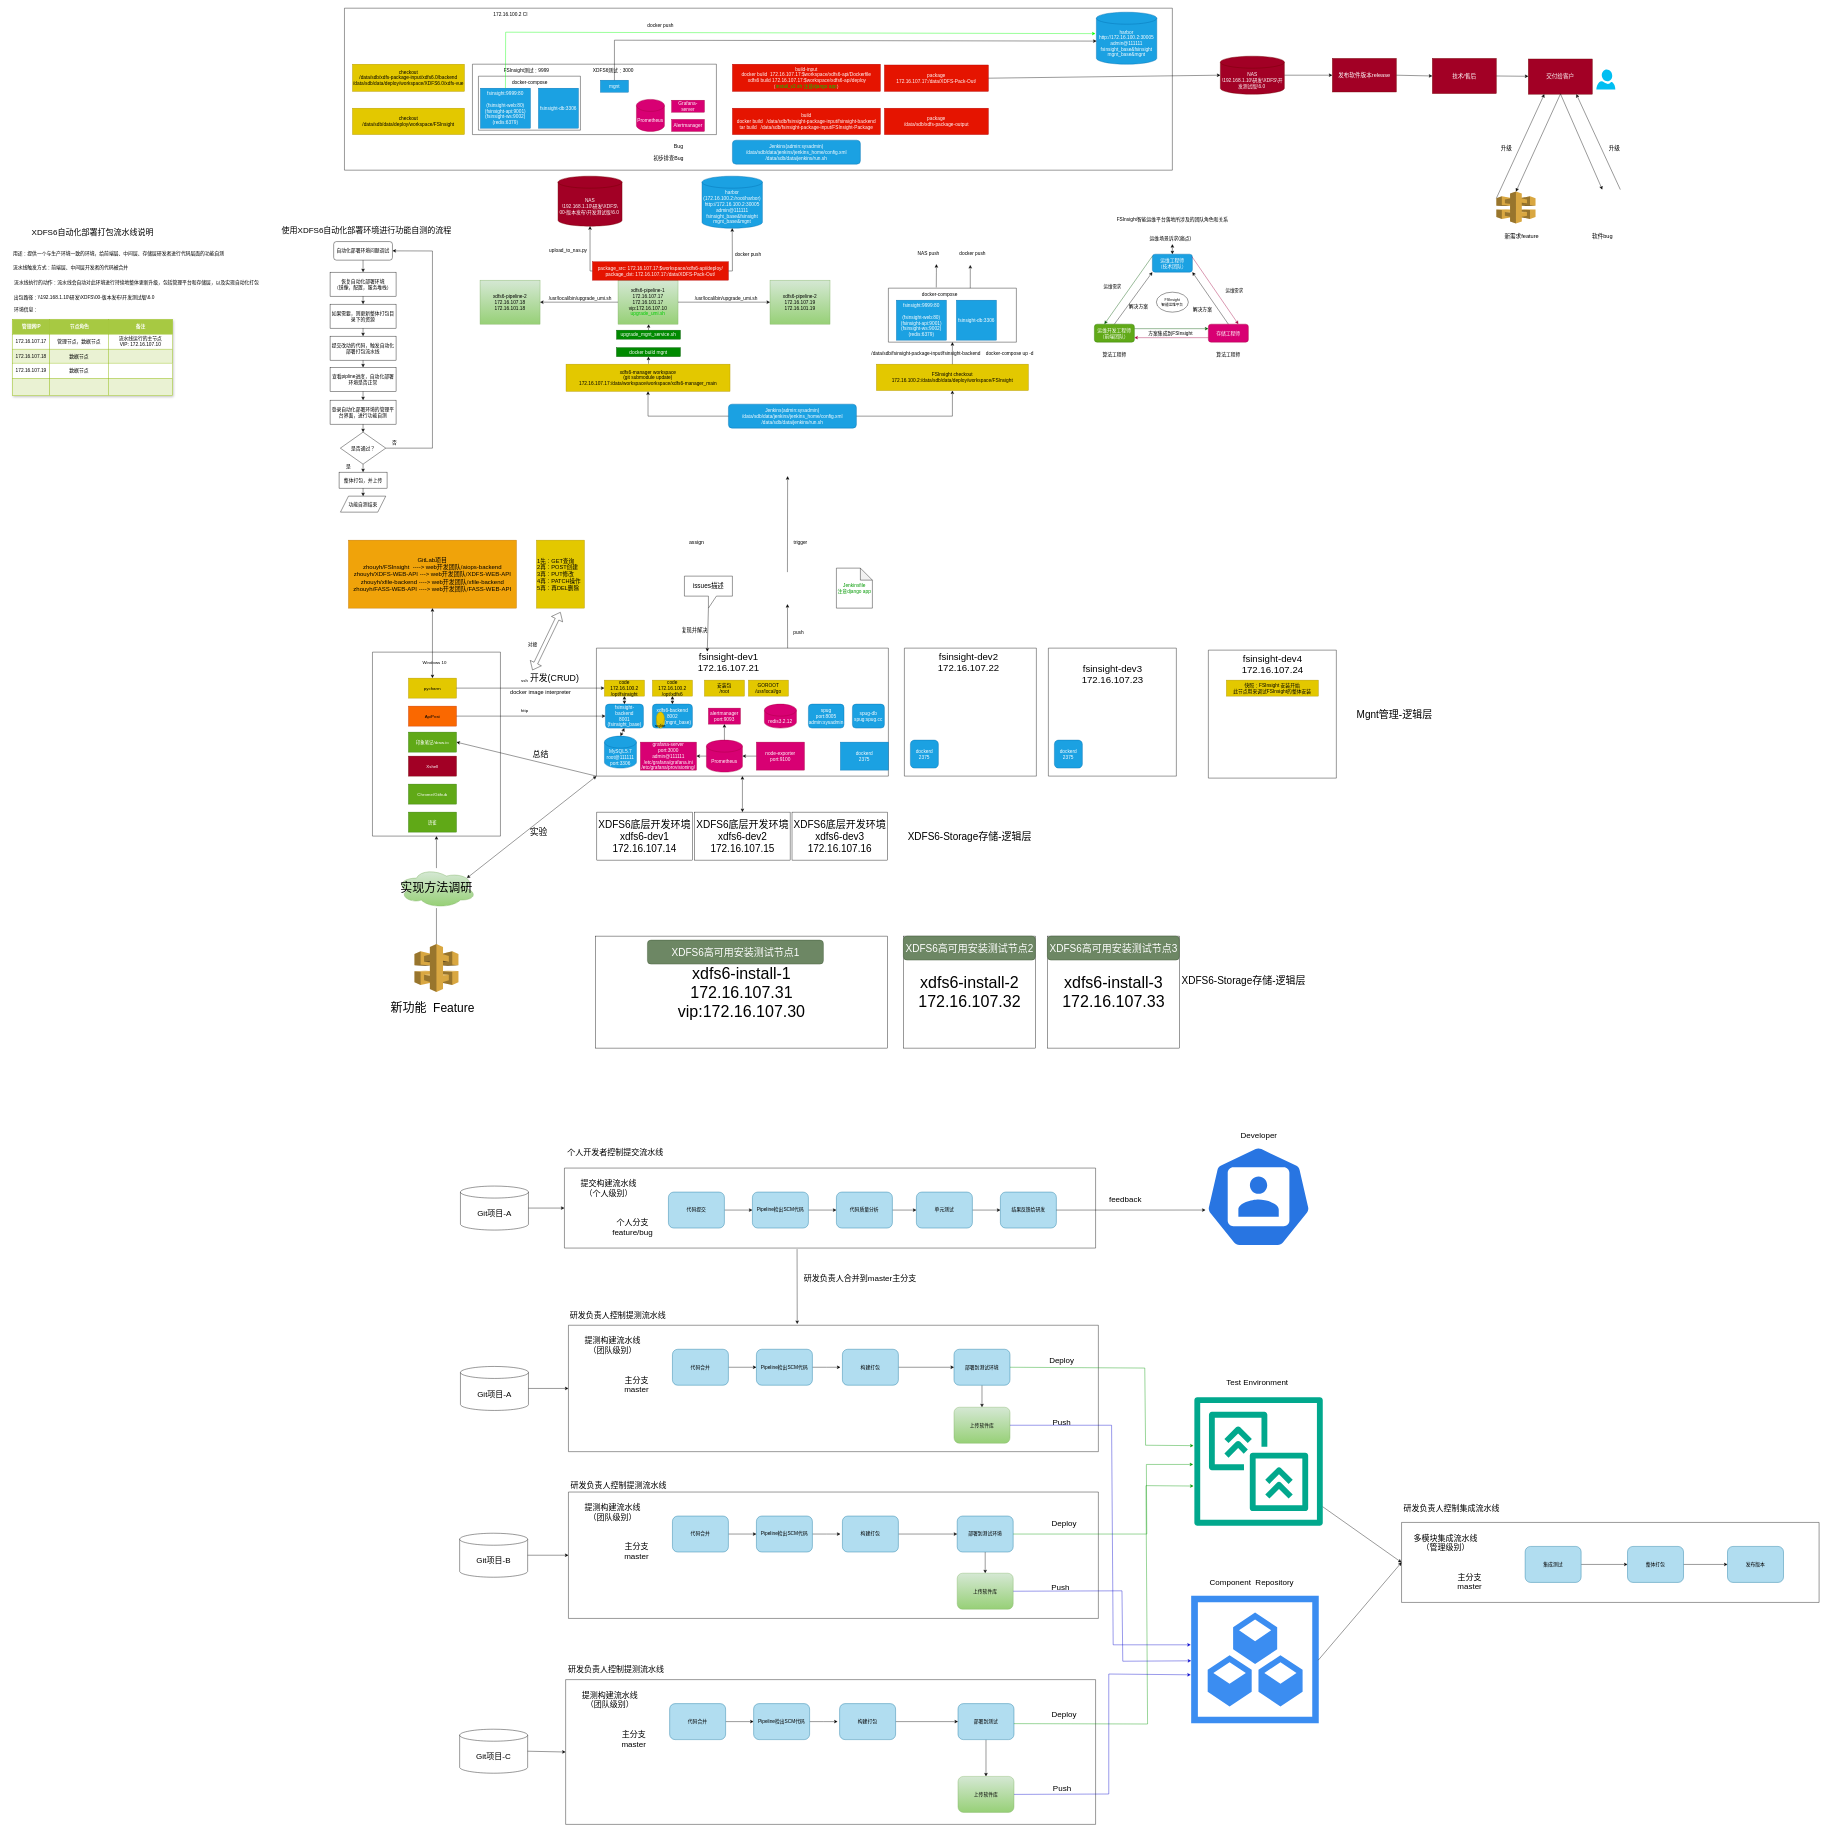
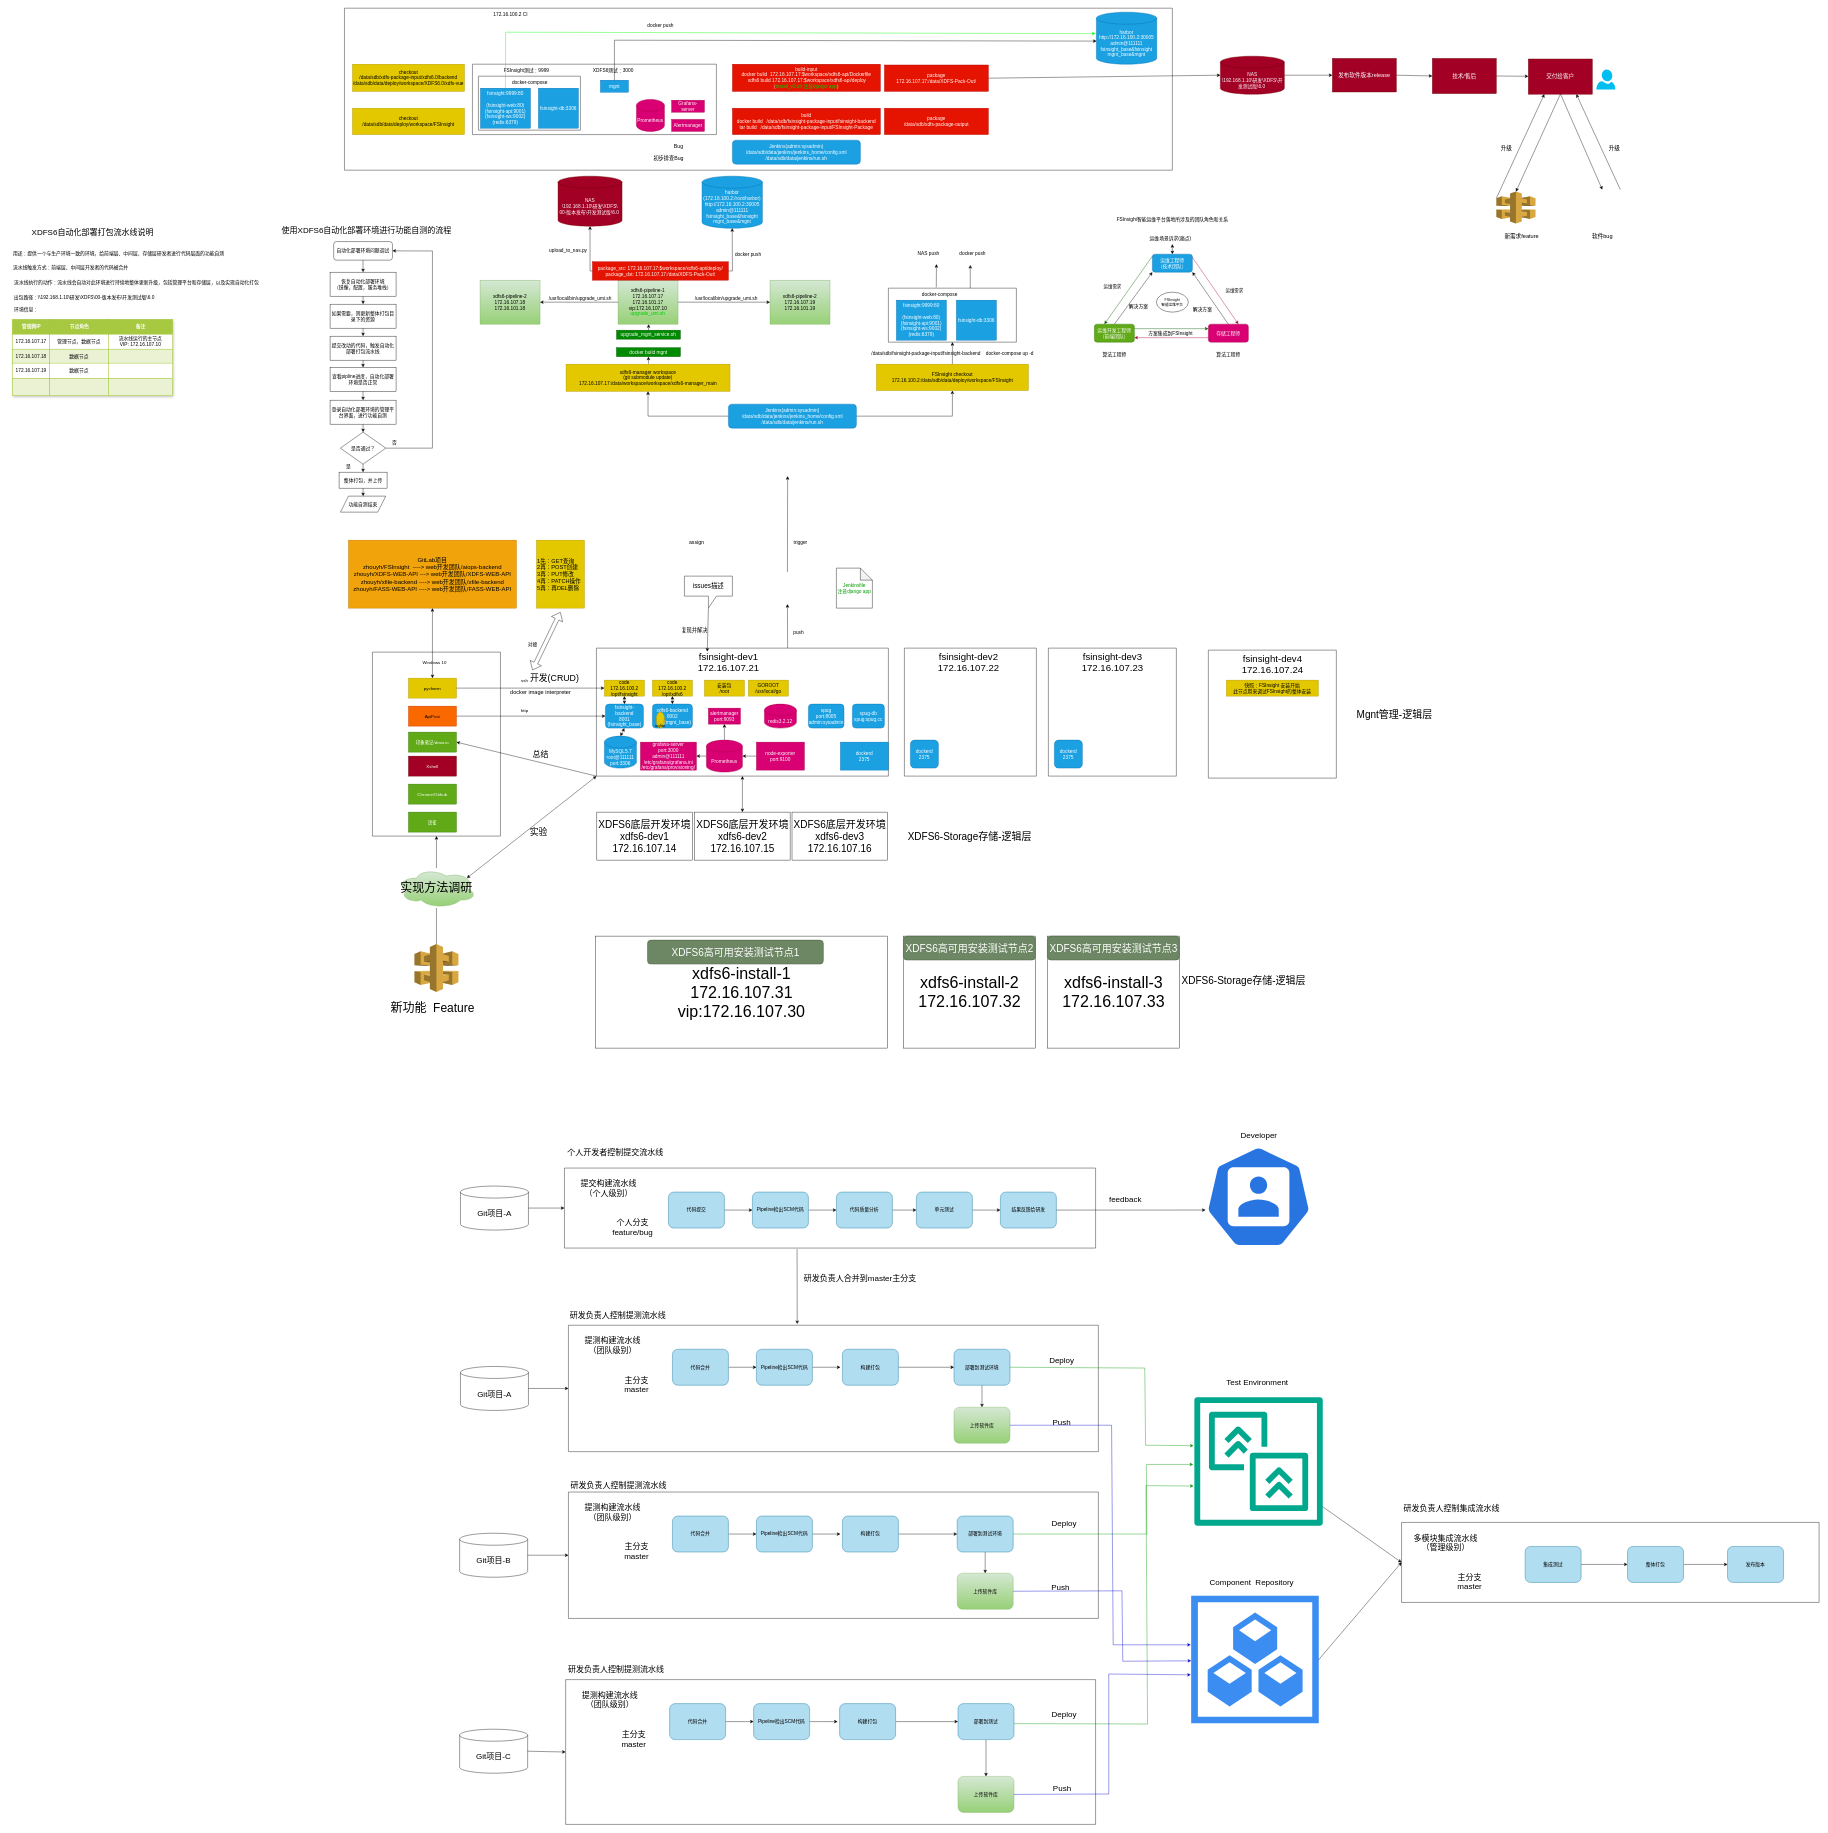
(1112, 674) -> (1112, 662)
